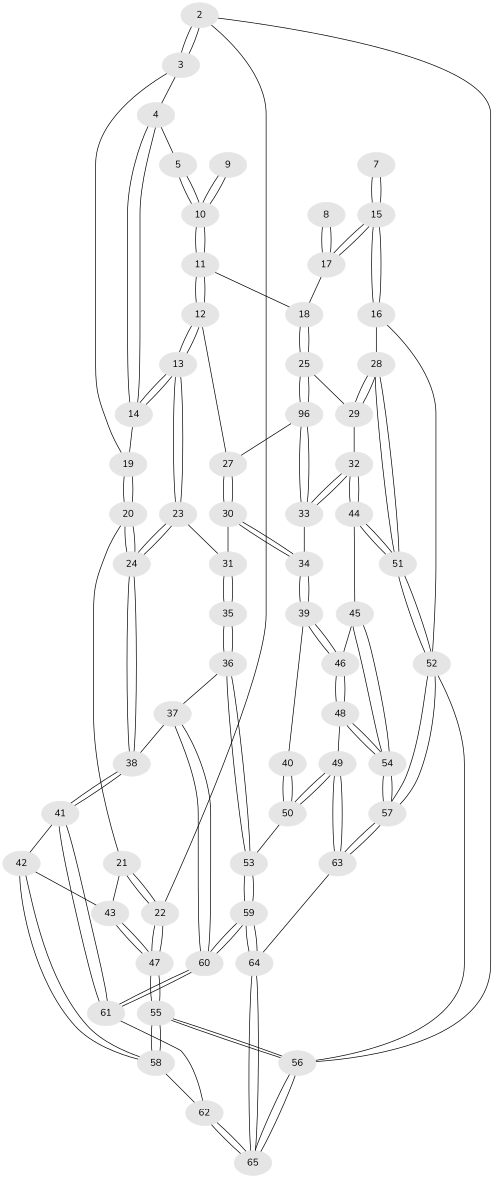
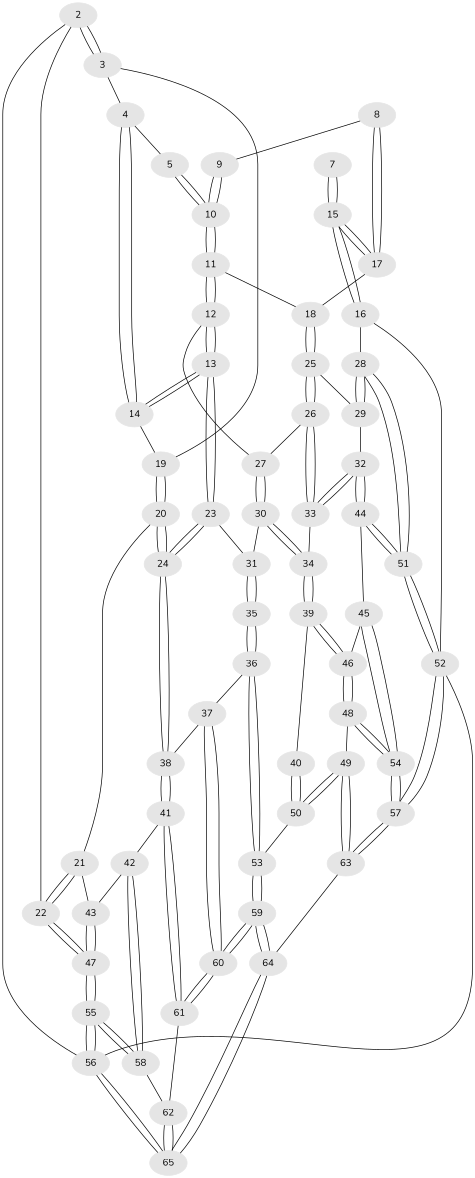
none -> (298, 140)
(304, 414) -> (310, 414)
